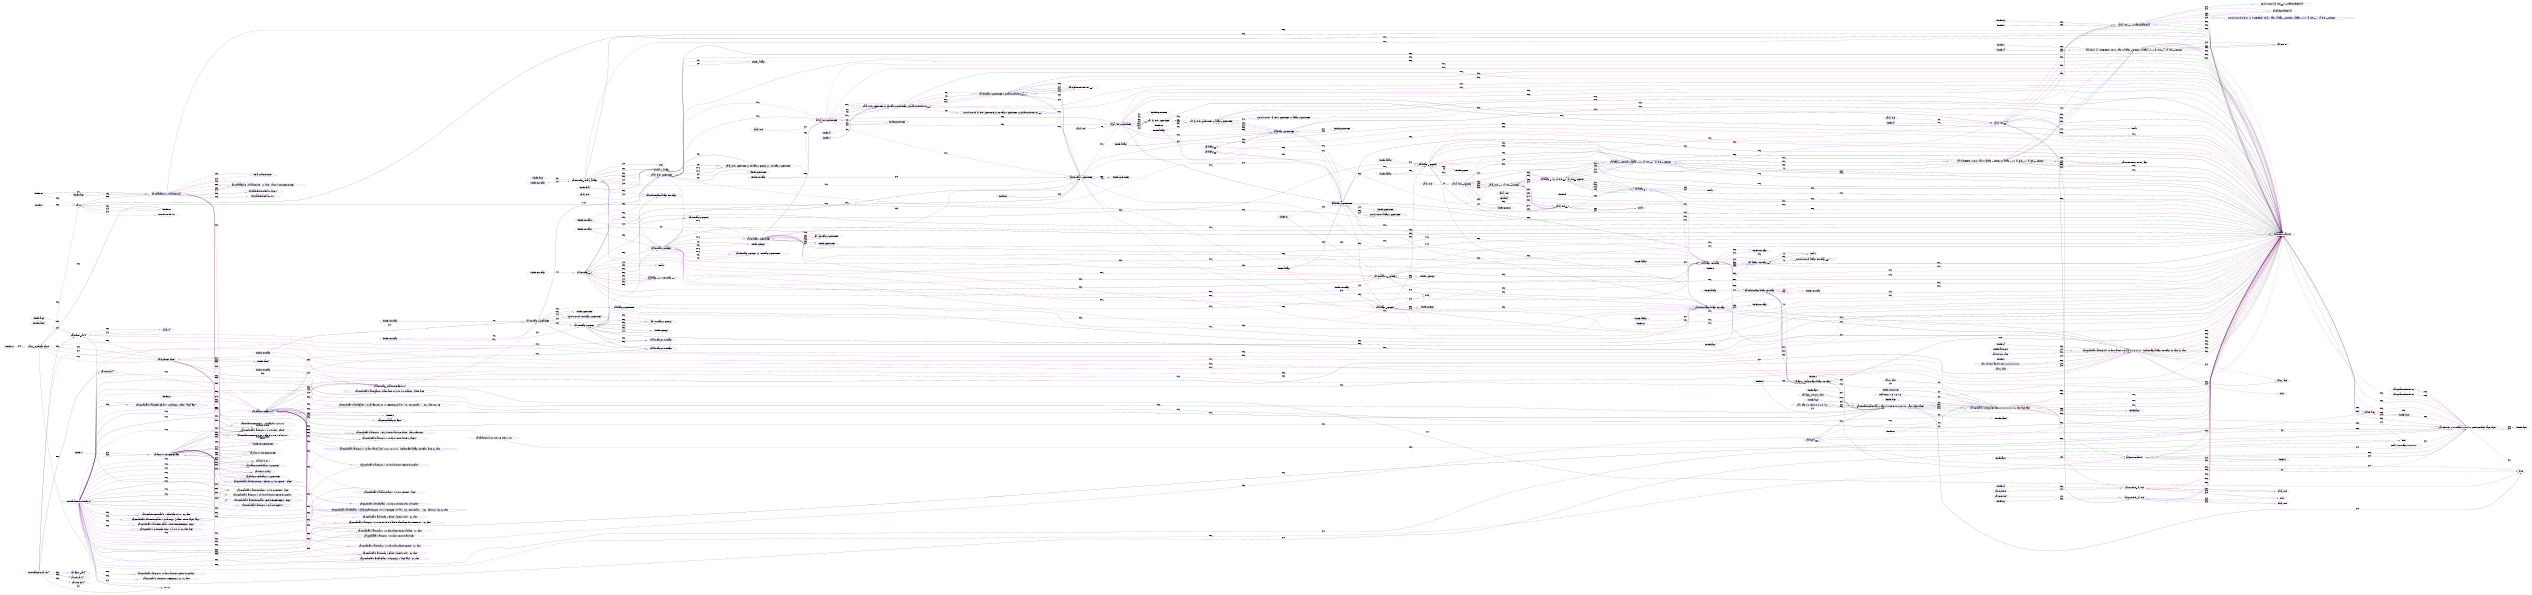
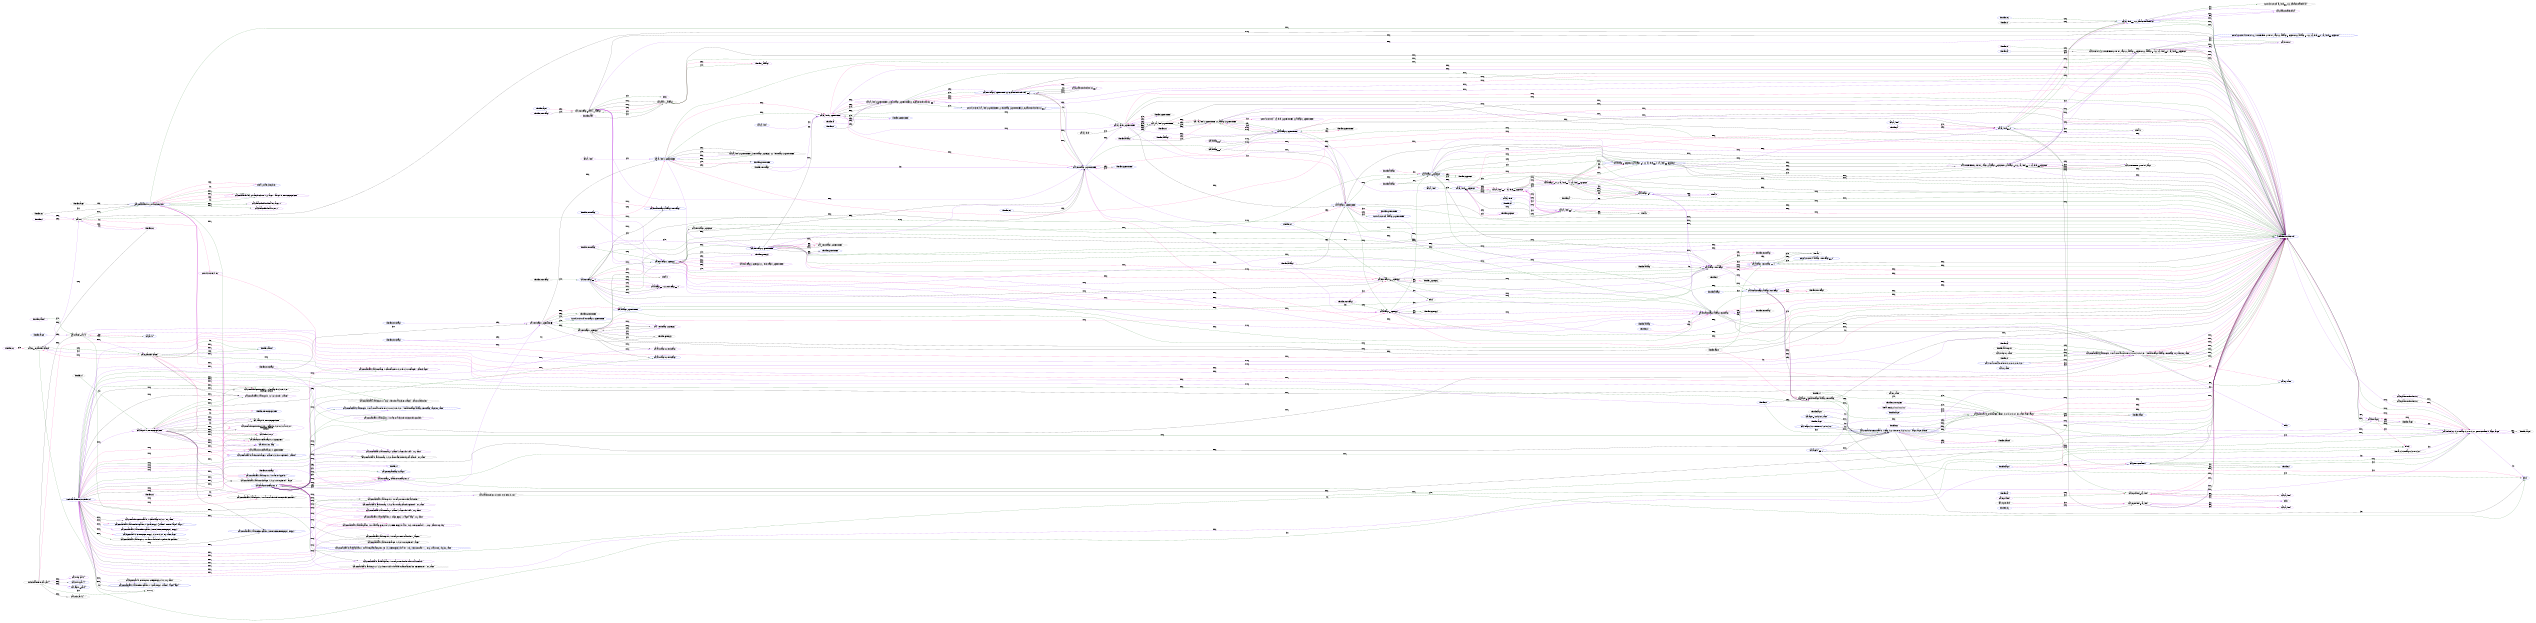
(1189, 360) -> (1261, 357)
(191, 383) -> (177, 500)
